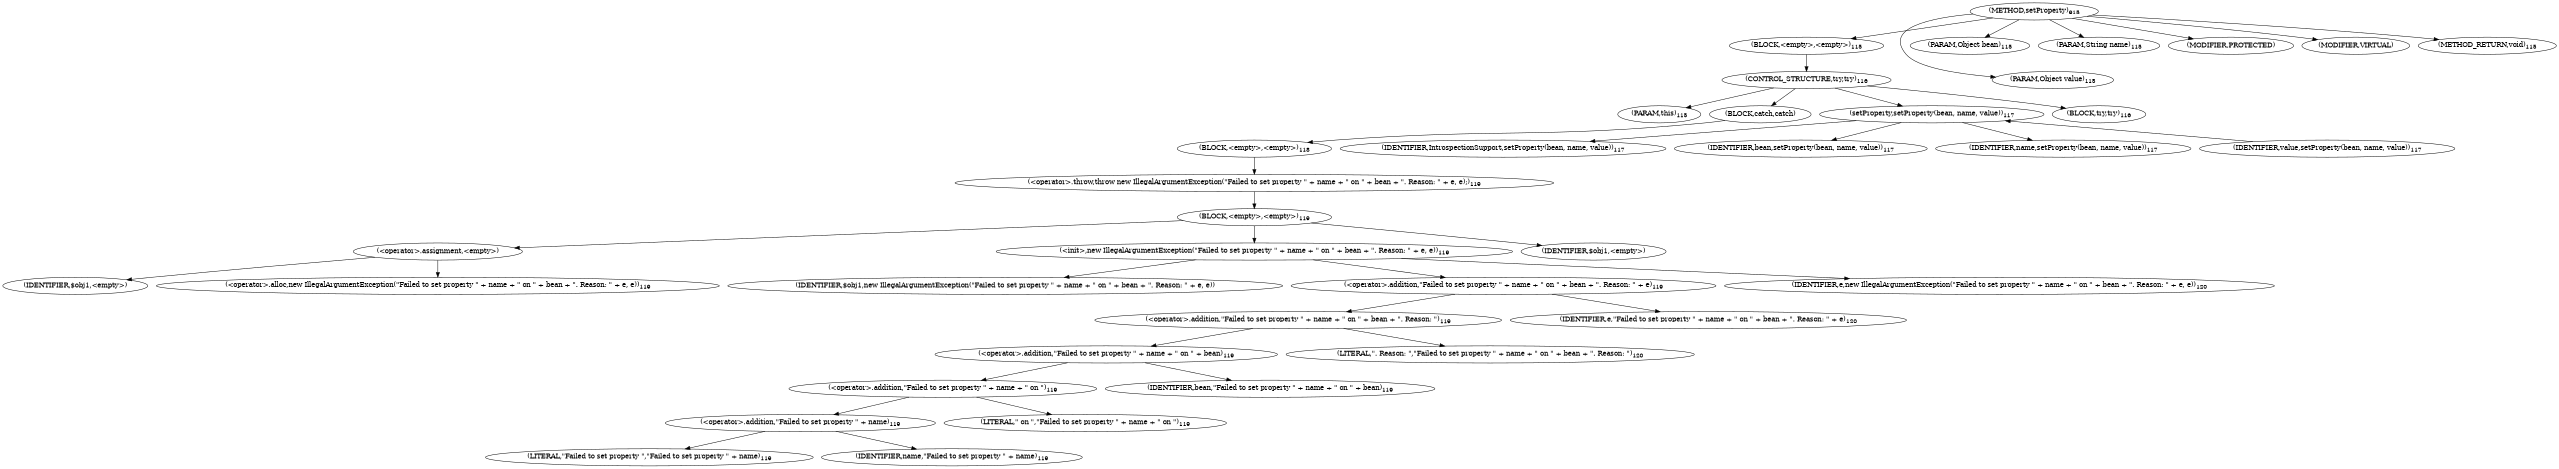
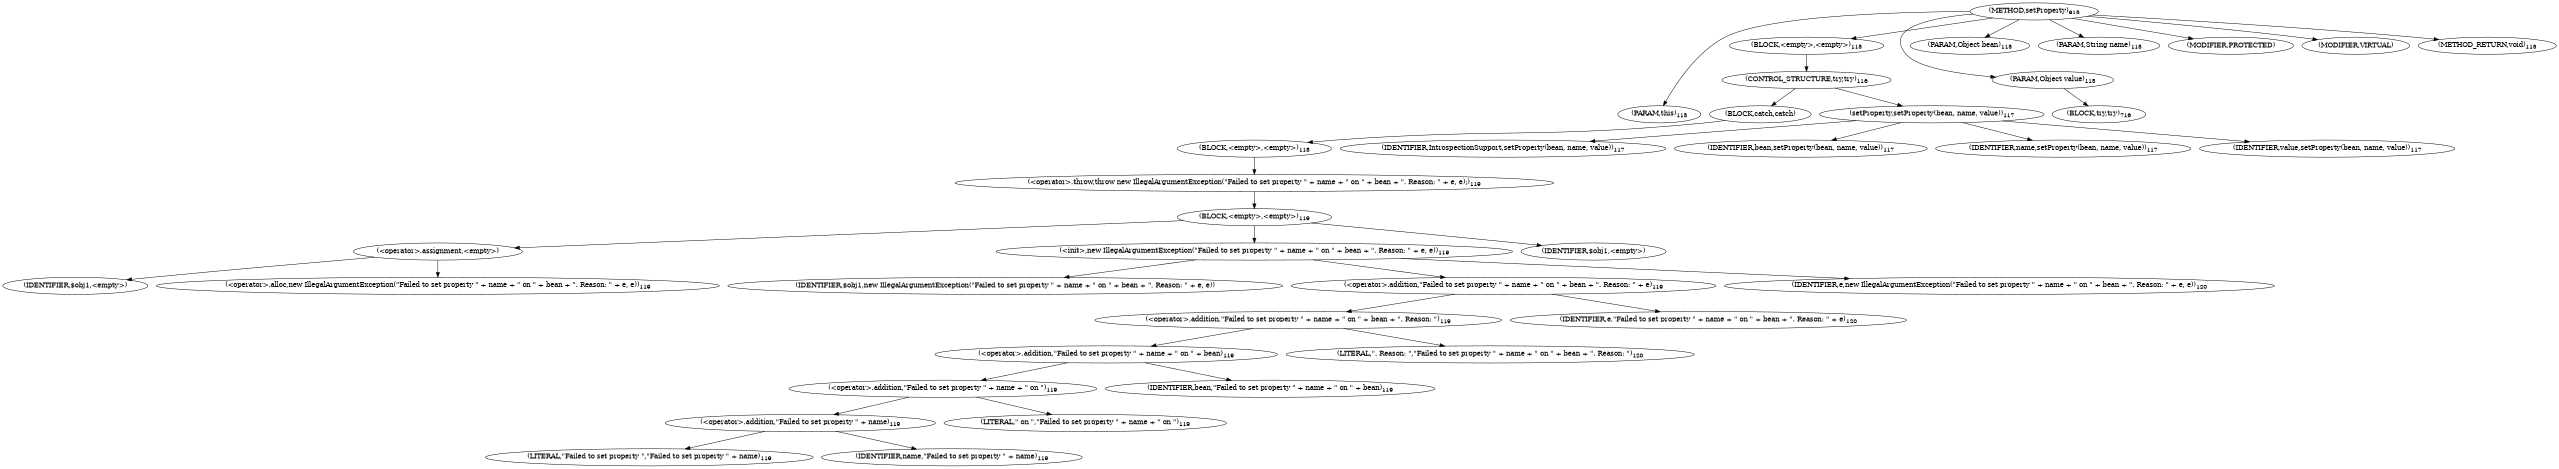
(1964, 96) -> (2074, 96)
(1732, 97) -> (1802, 20)
(2126, 114) -> (2126, 114)
(2132, 131) -> (2124, 131)
